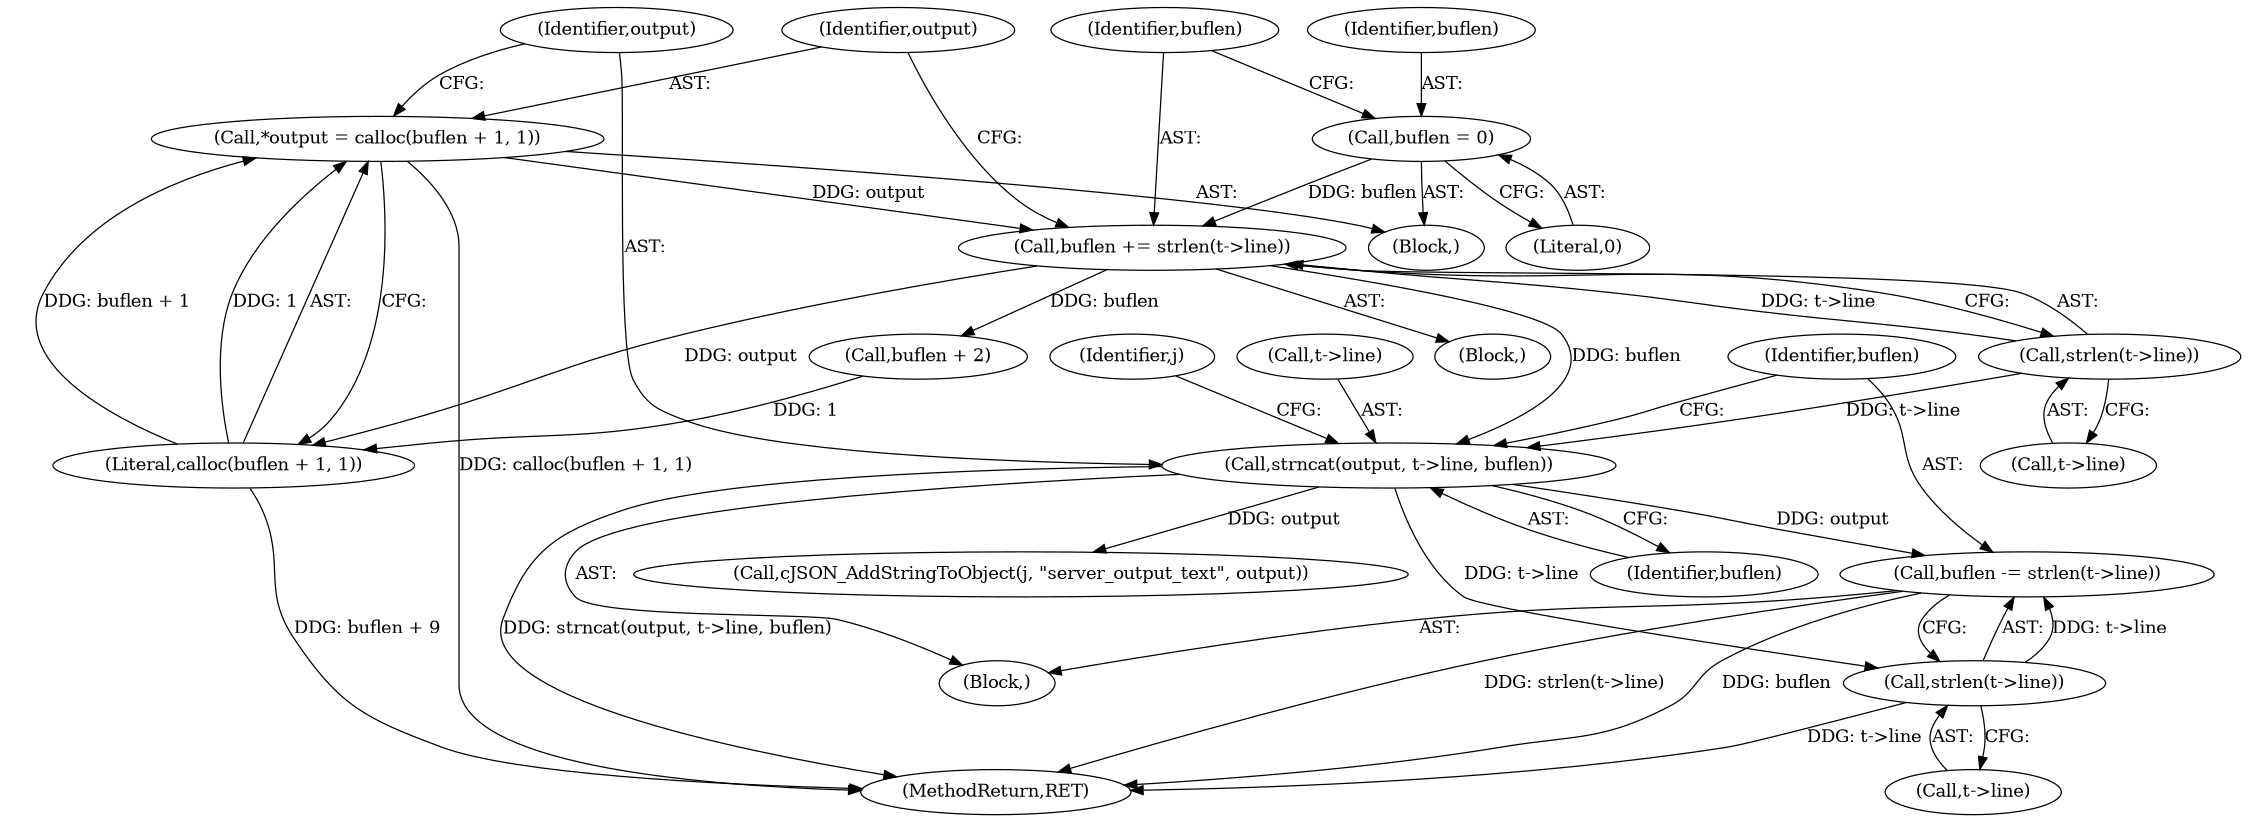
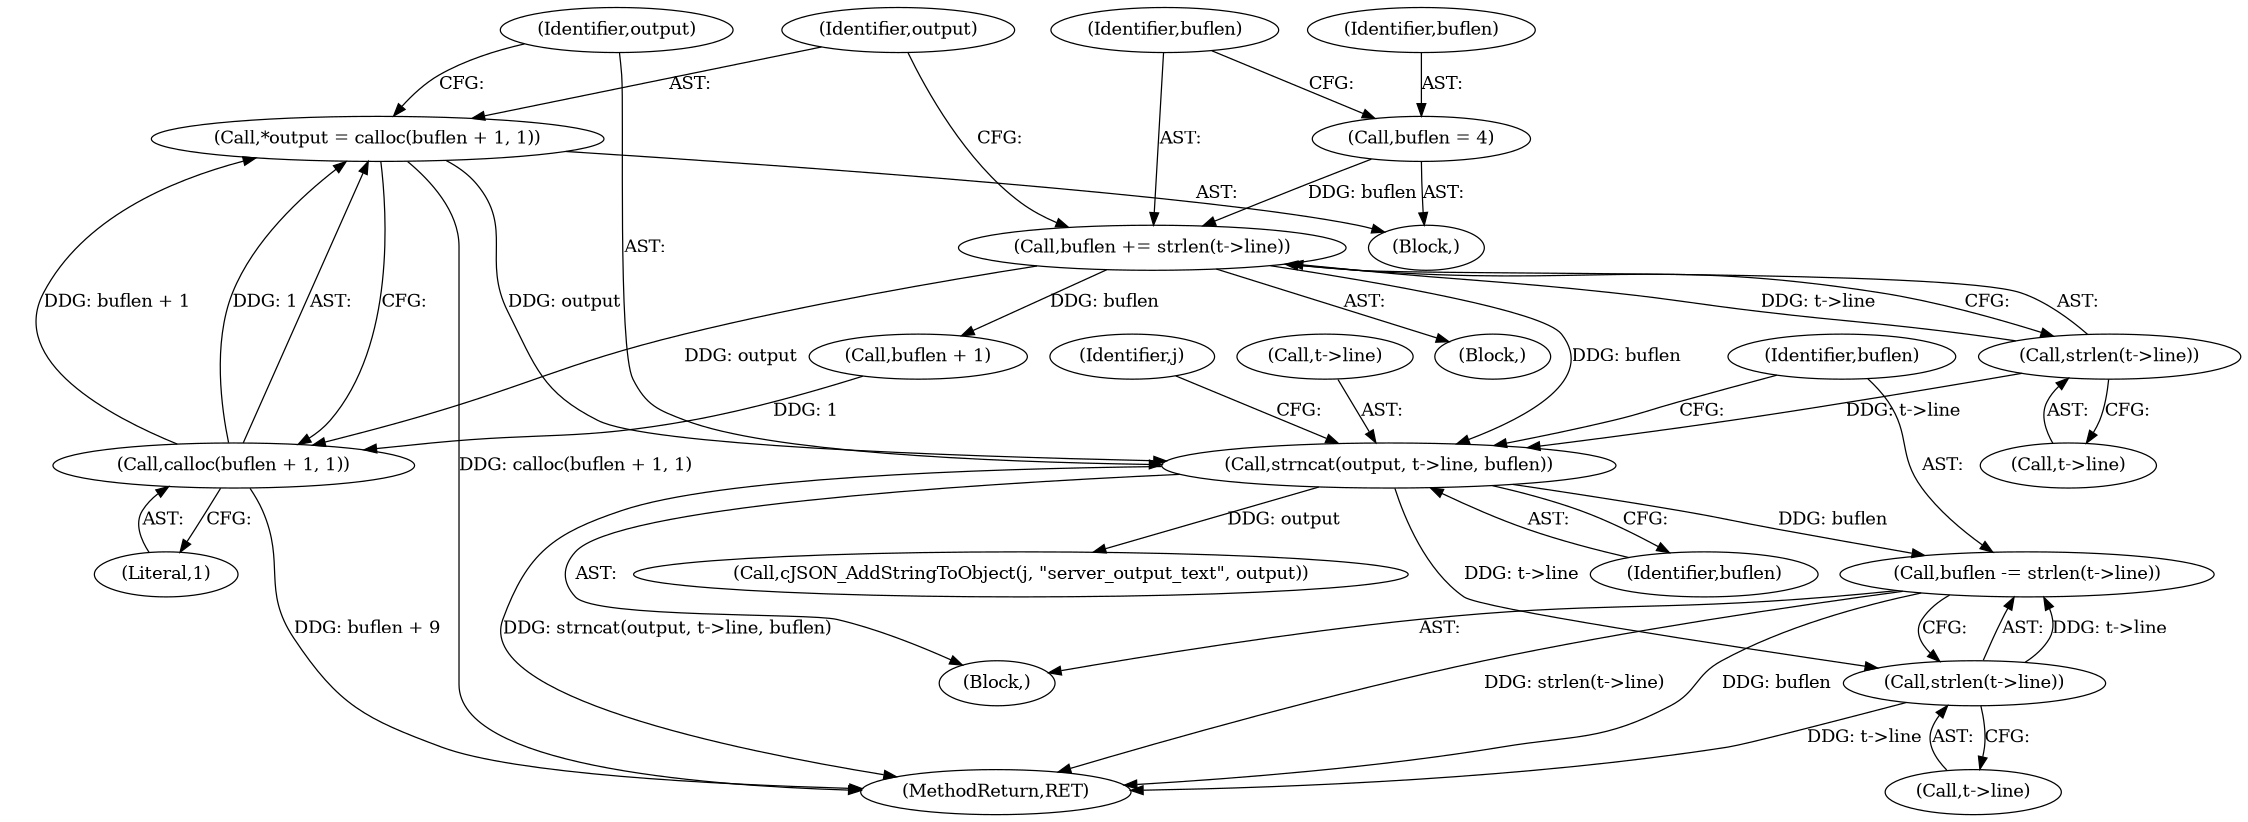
(1421, 139) -> (1421, 139)
(762, 193) -> (716, 441)
(1578, 248) -> none
(918, 357) -> (918, 357)
(234, 466) -> (234, 466)
(1833, 520) -> (1833, 520)
none -> (166, 574)
